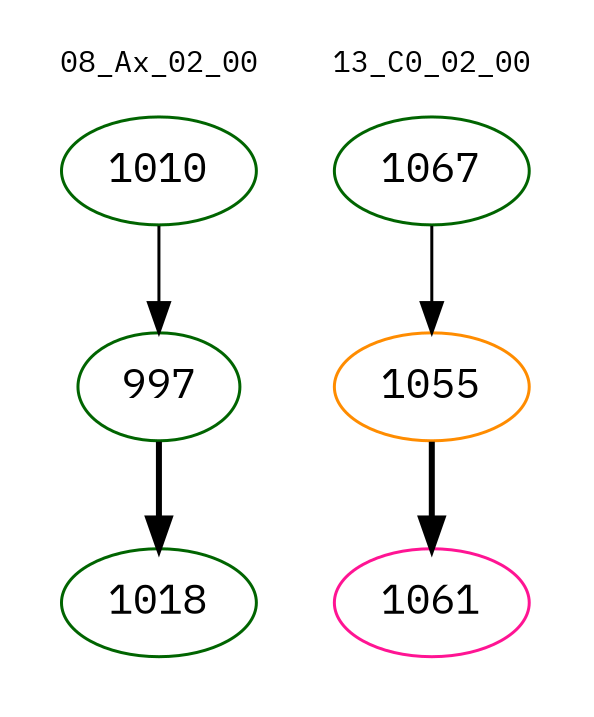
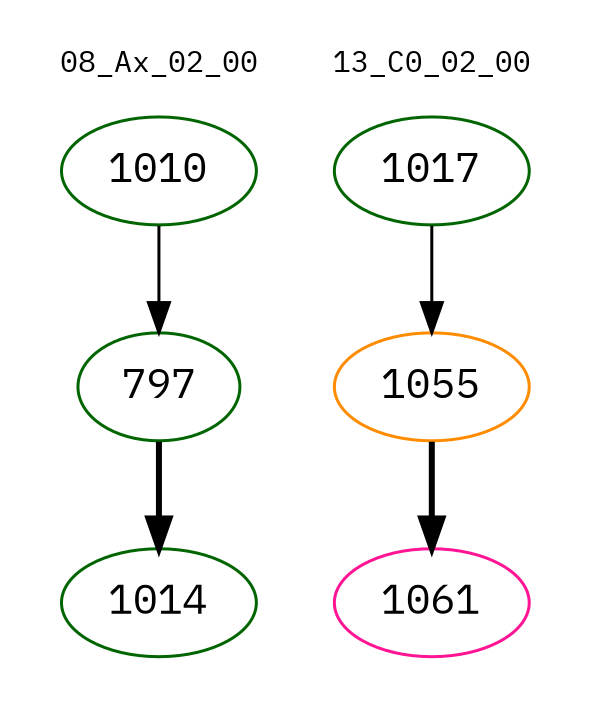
(432, 171) -> (432, 171)
(159, 387) -> (159, 387)
(159, 603) -> (159, 603)
